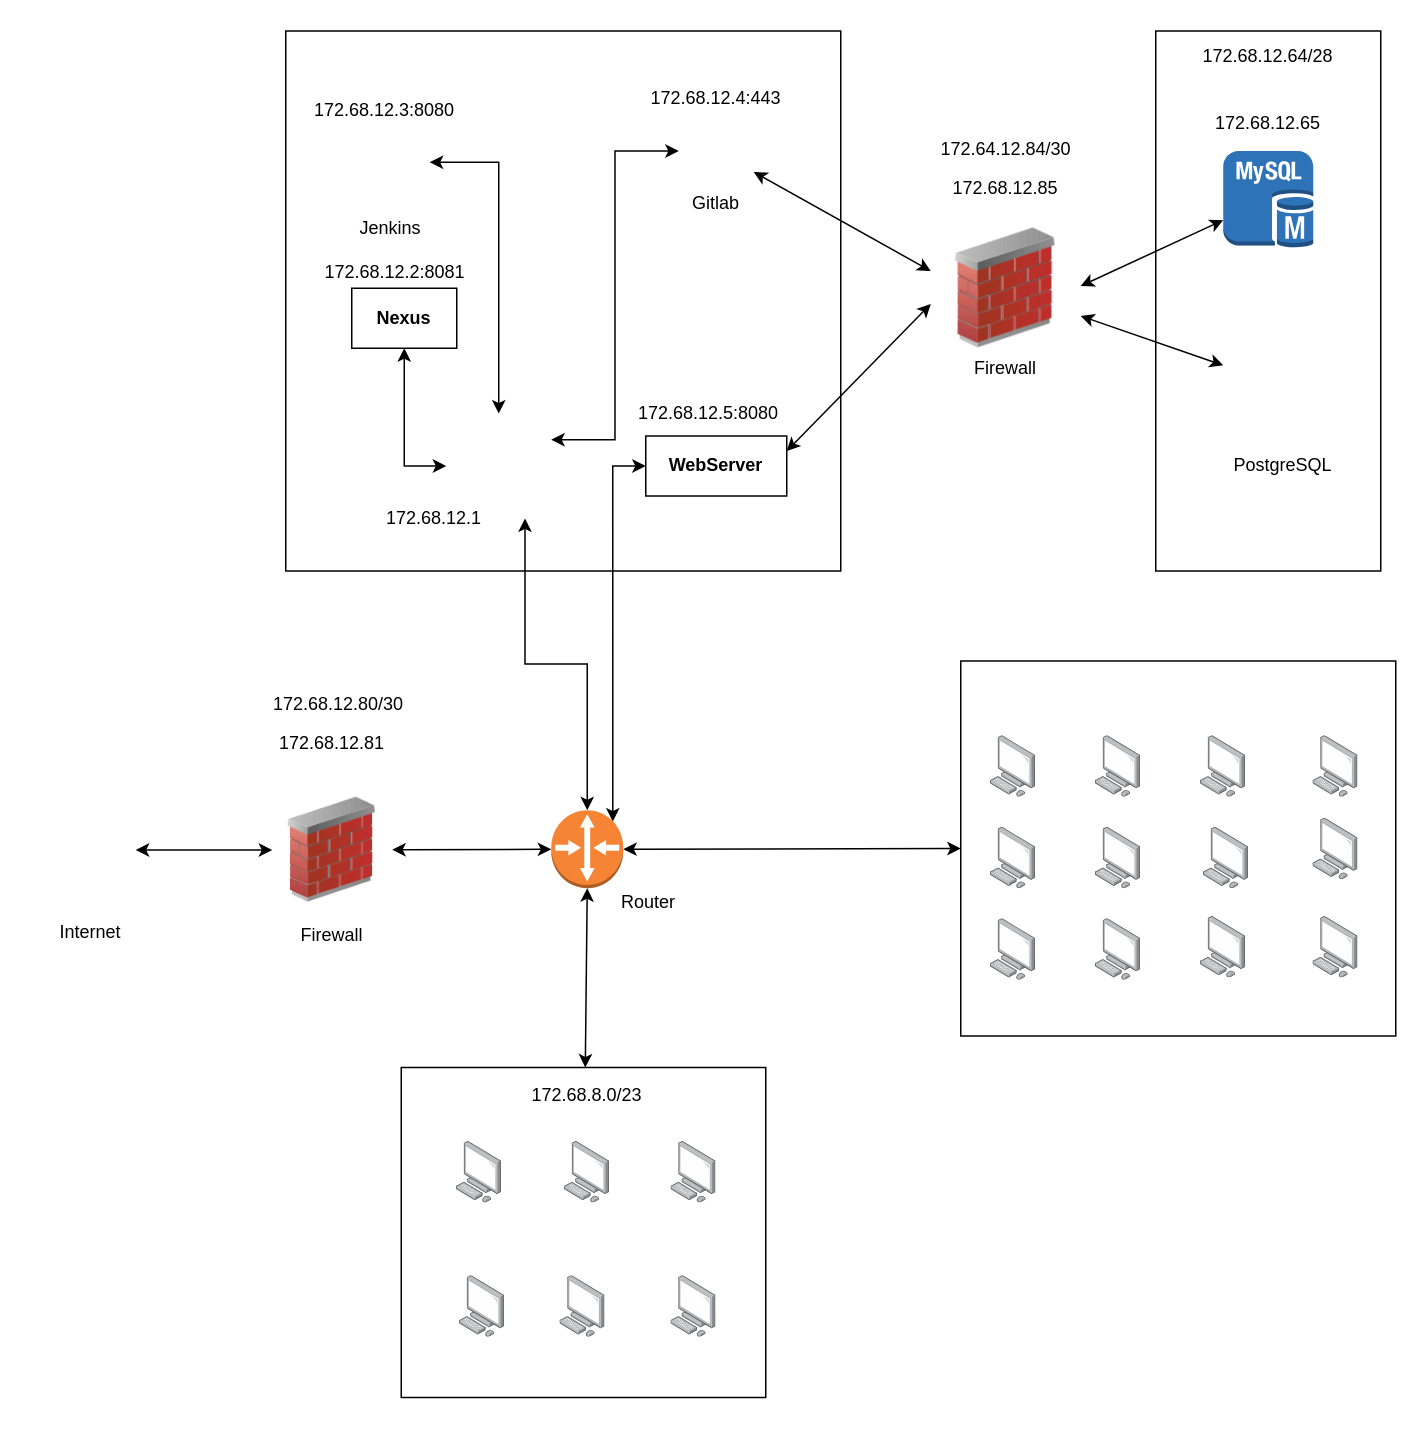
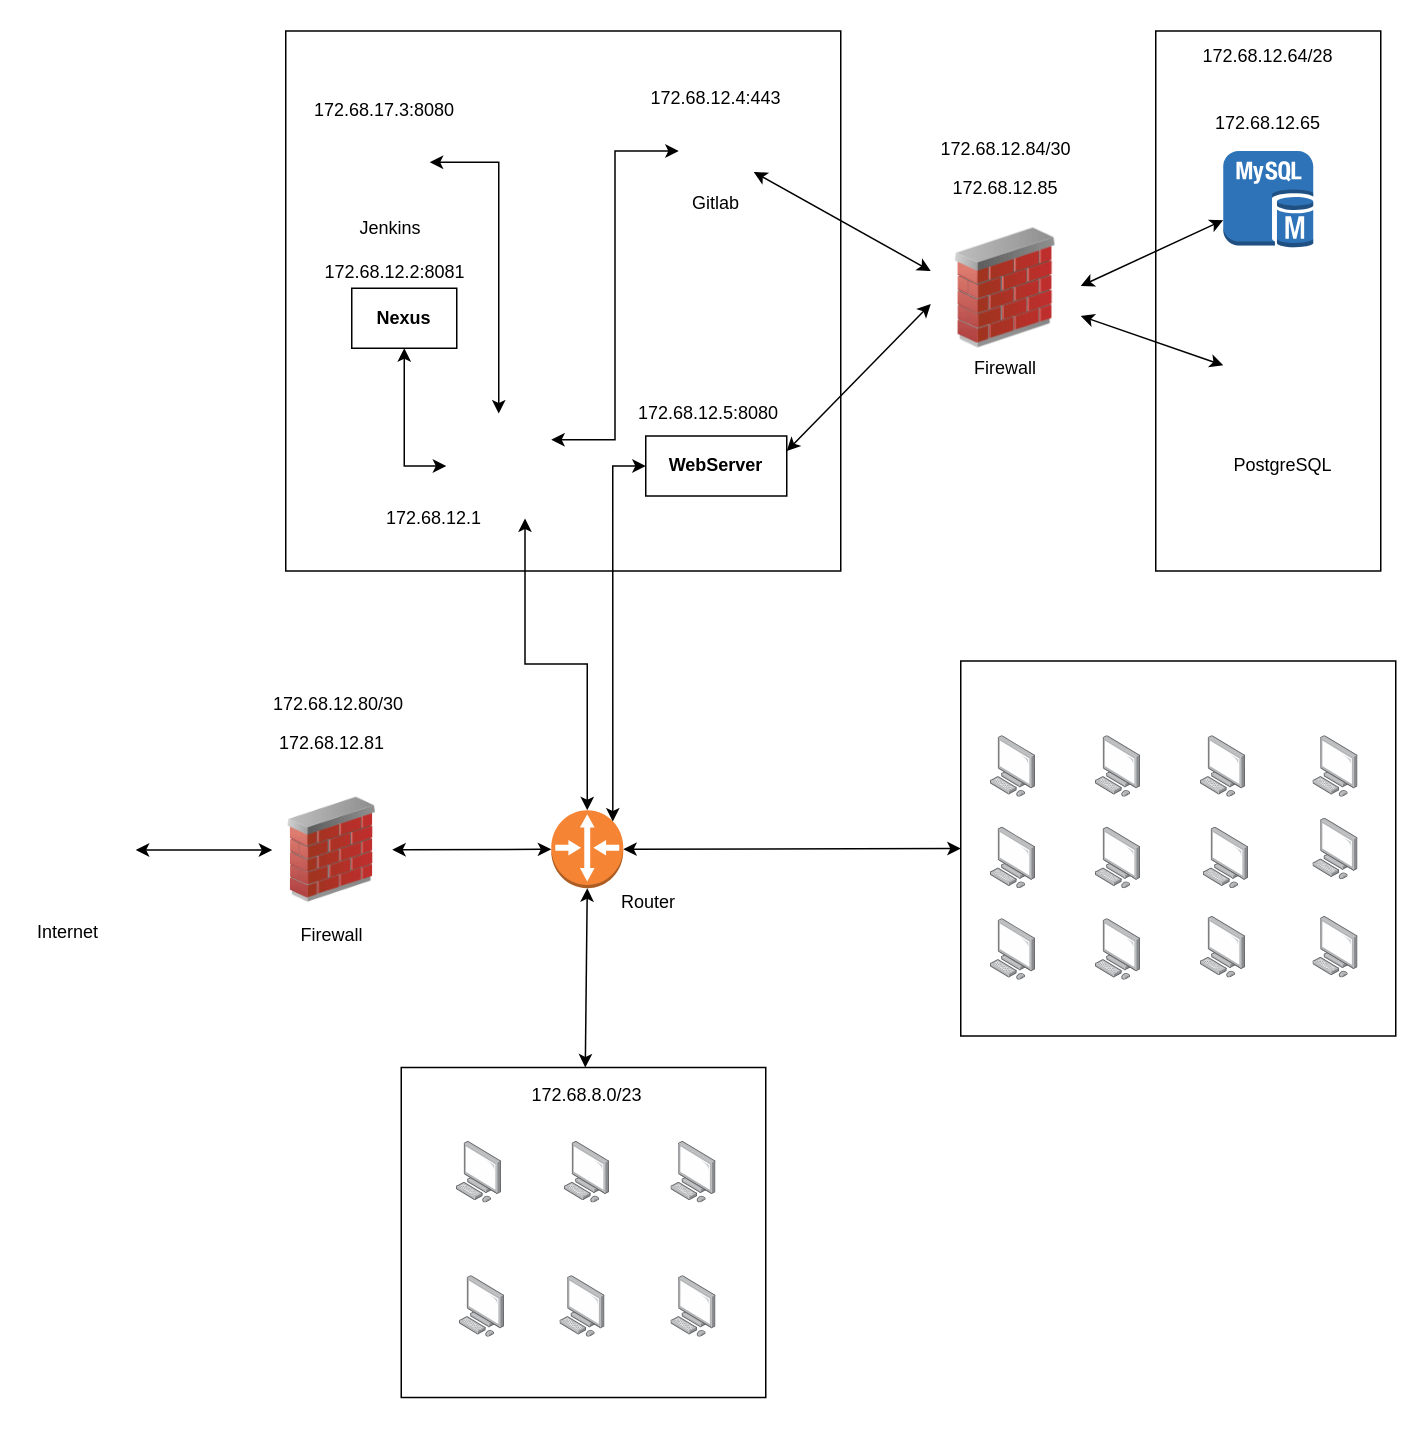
(385, 110) -> (385, 110)
(1010, 150) -> (1010, 150)
(91, 932) -> (68, 932)
